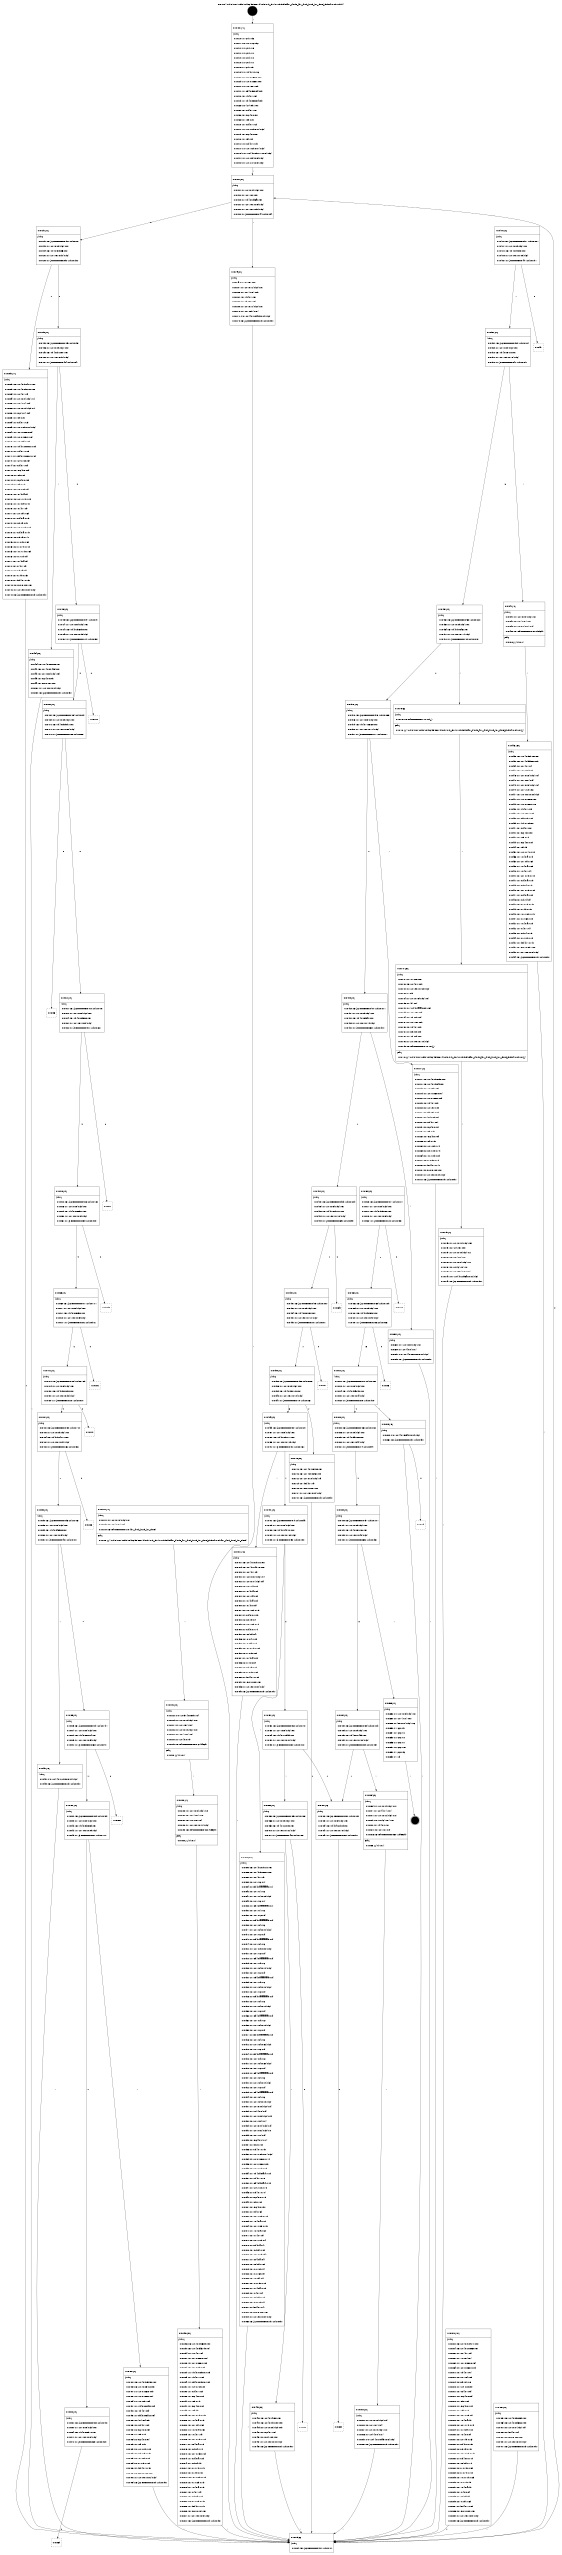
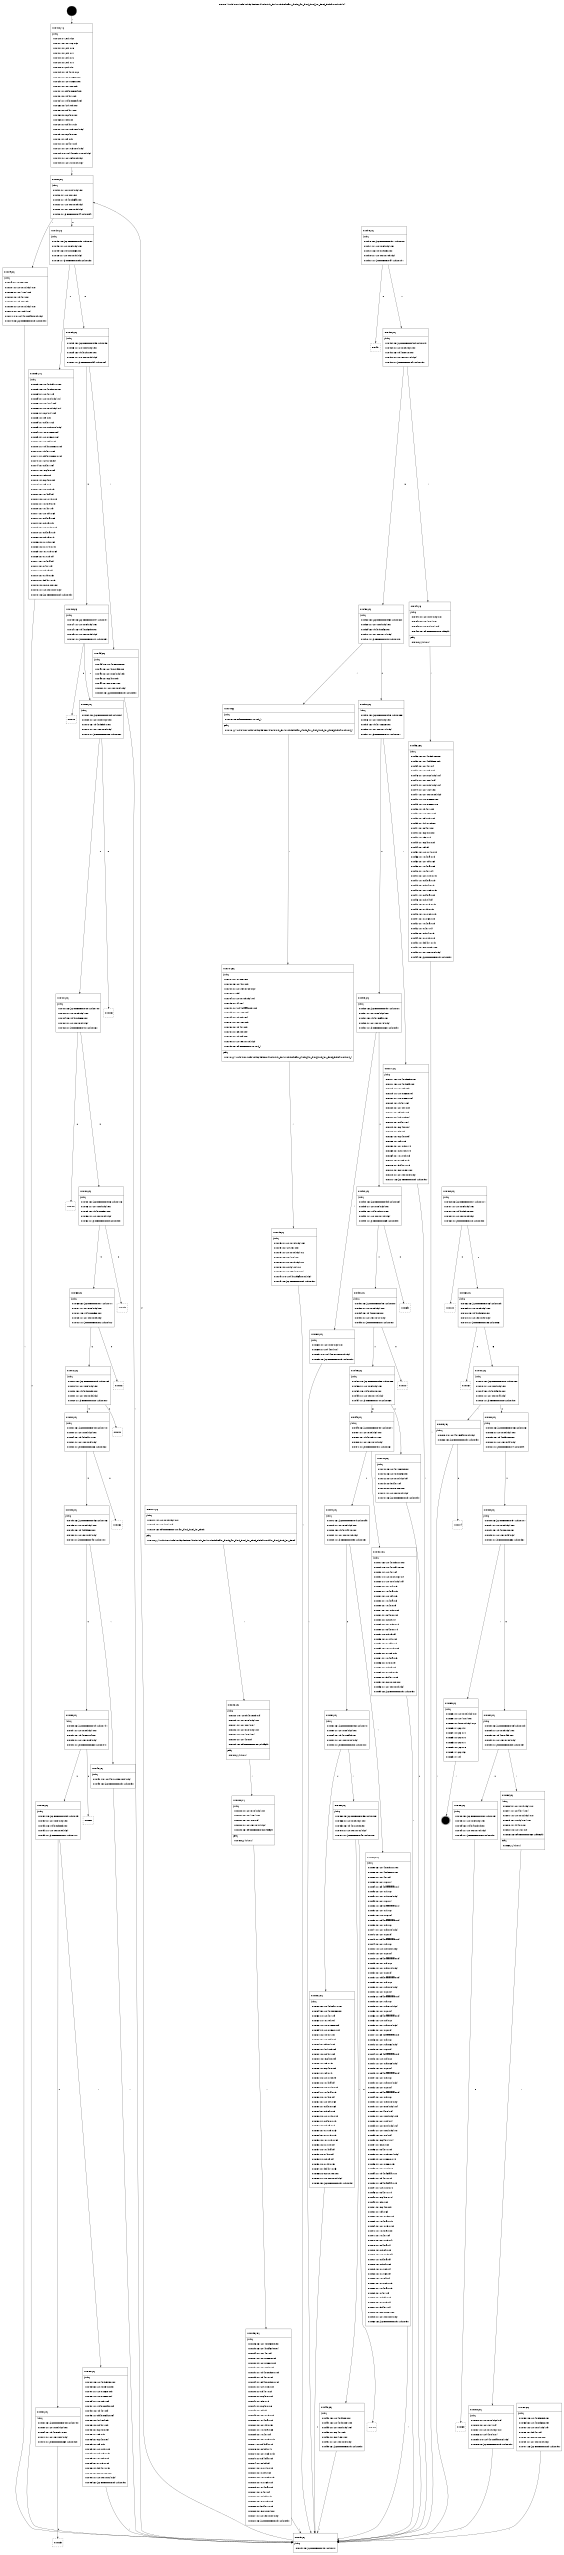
(319, 1773) -> (325, 1869)
